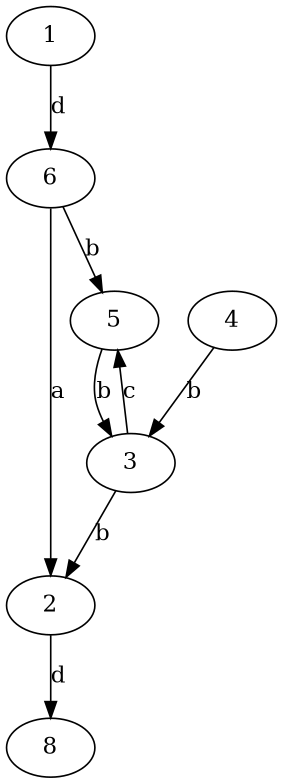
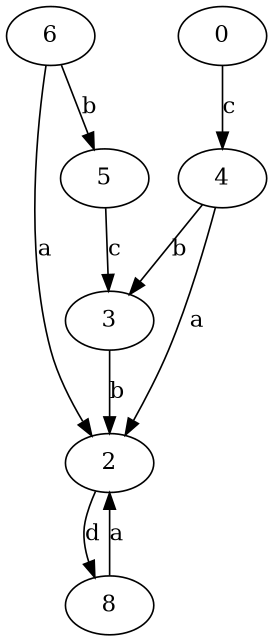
(51, 36) -> none
none -> (223, 36)
none -> (181, 317)
(105, 392) -> (115, 250)
(124, 400) -> none
none -> (110, 542)
